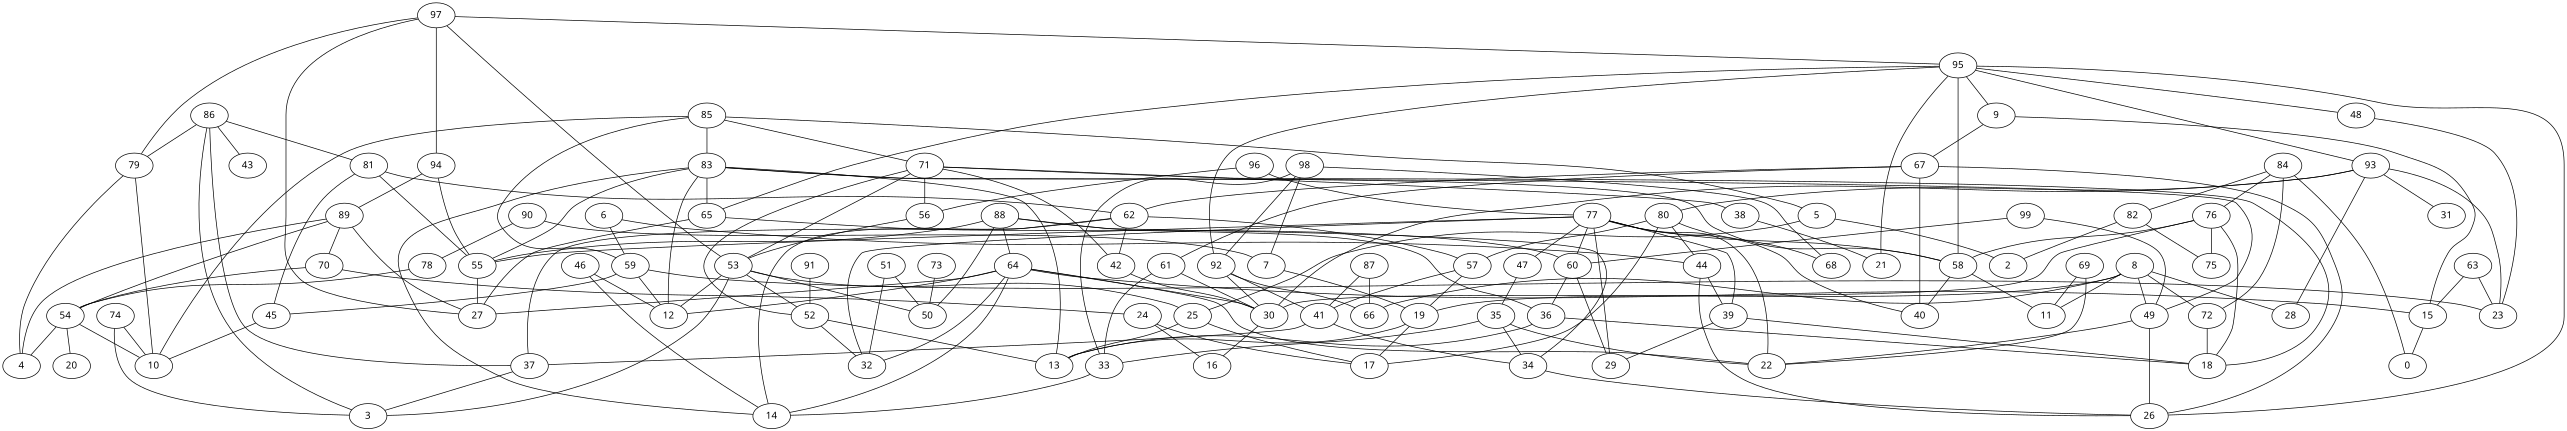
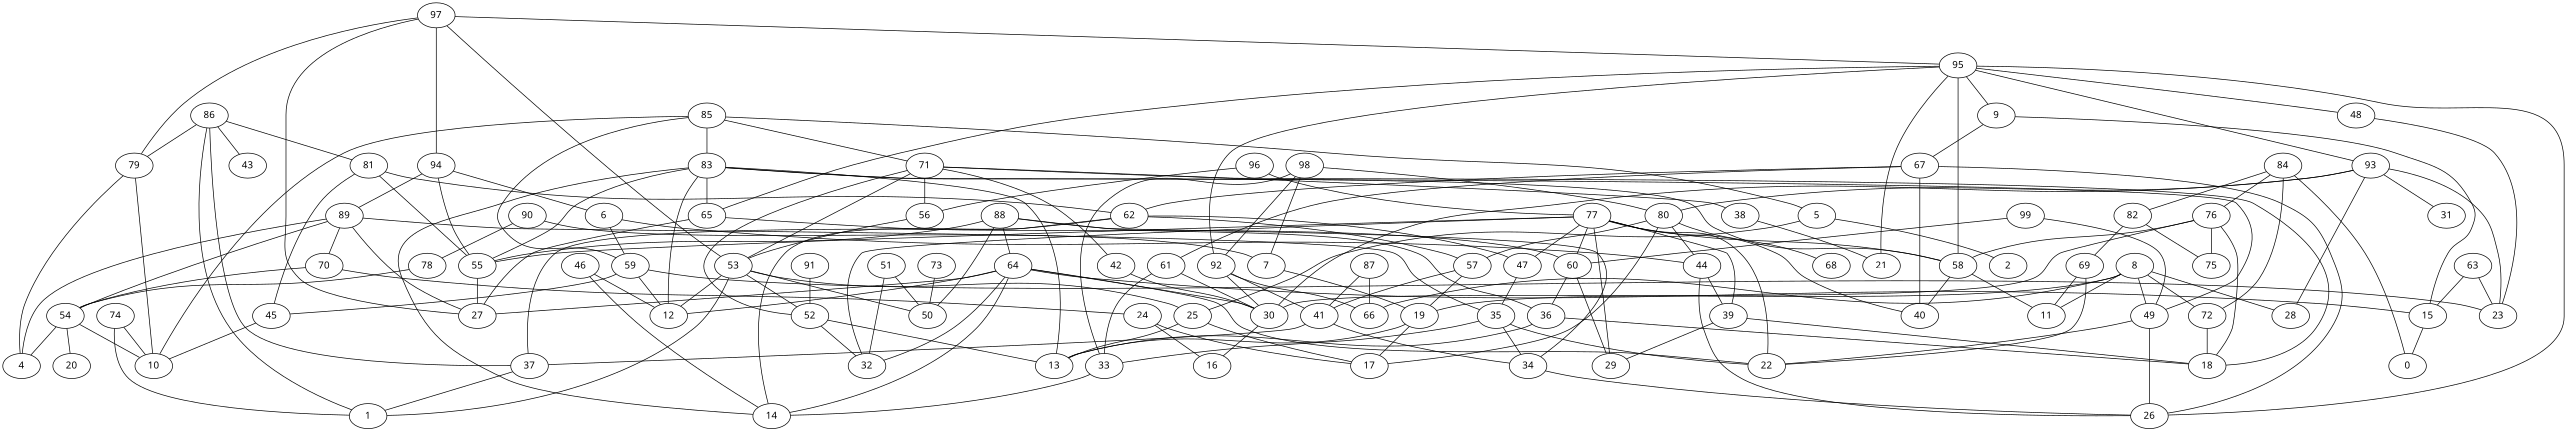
none -> (503, 186)
(1648, 186) -> (1486, 184)
none -> (931, 234)
(1123, 241) -> (1294, 221)
(2063, 243) -> (2103, 246)
(368, 416) -> (368, 416)
